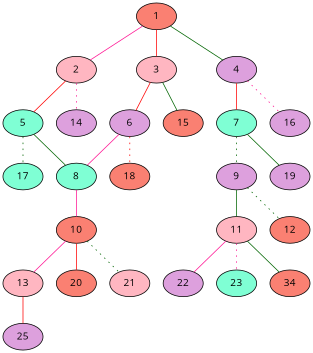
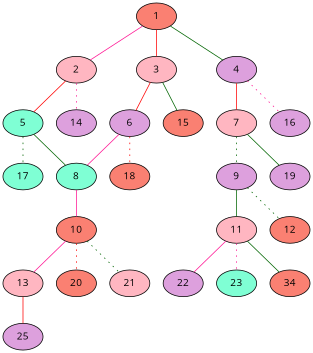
(237, 123) -> (237, 123)
(76, 257) -> (76, 257)
